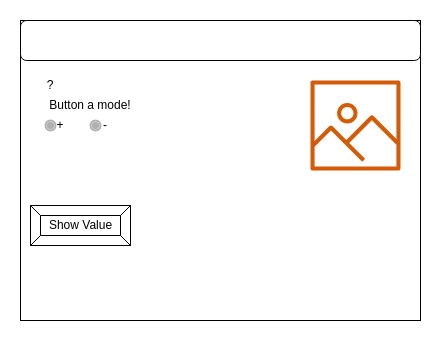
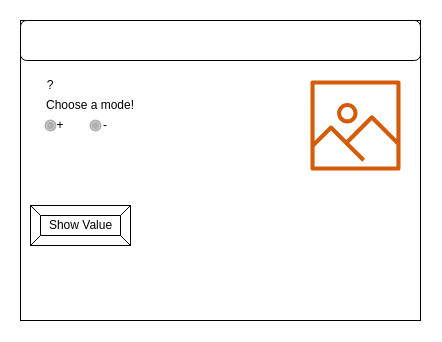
(91, 106) -> (91, 106)
